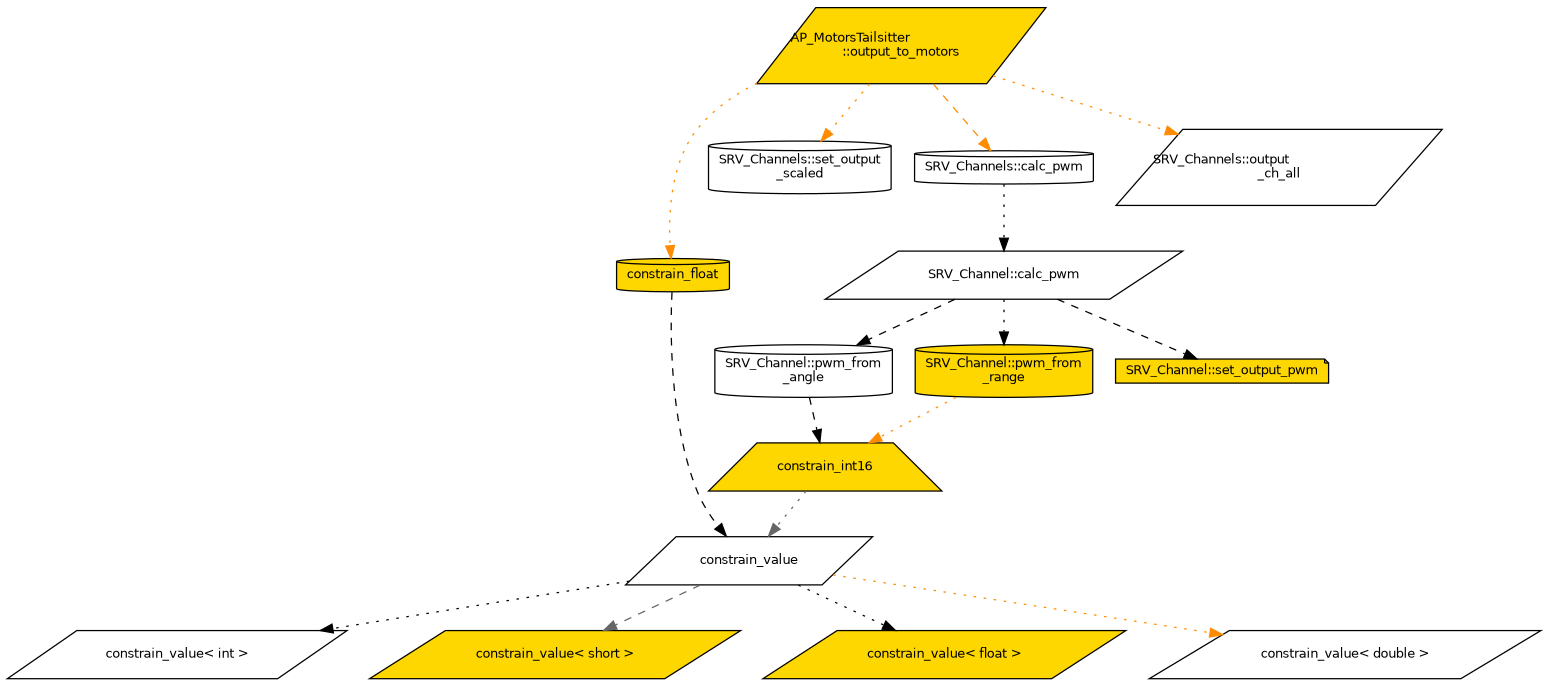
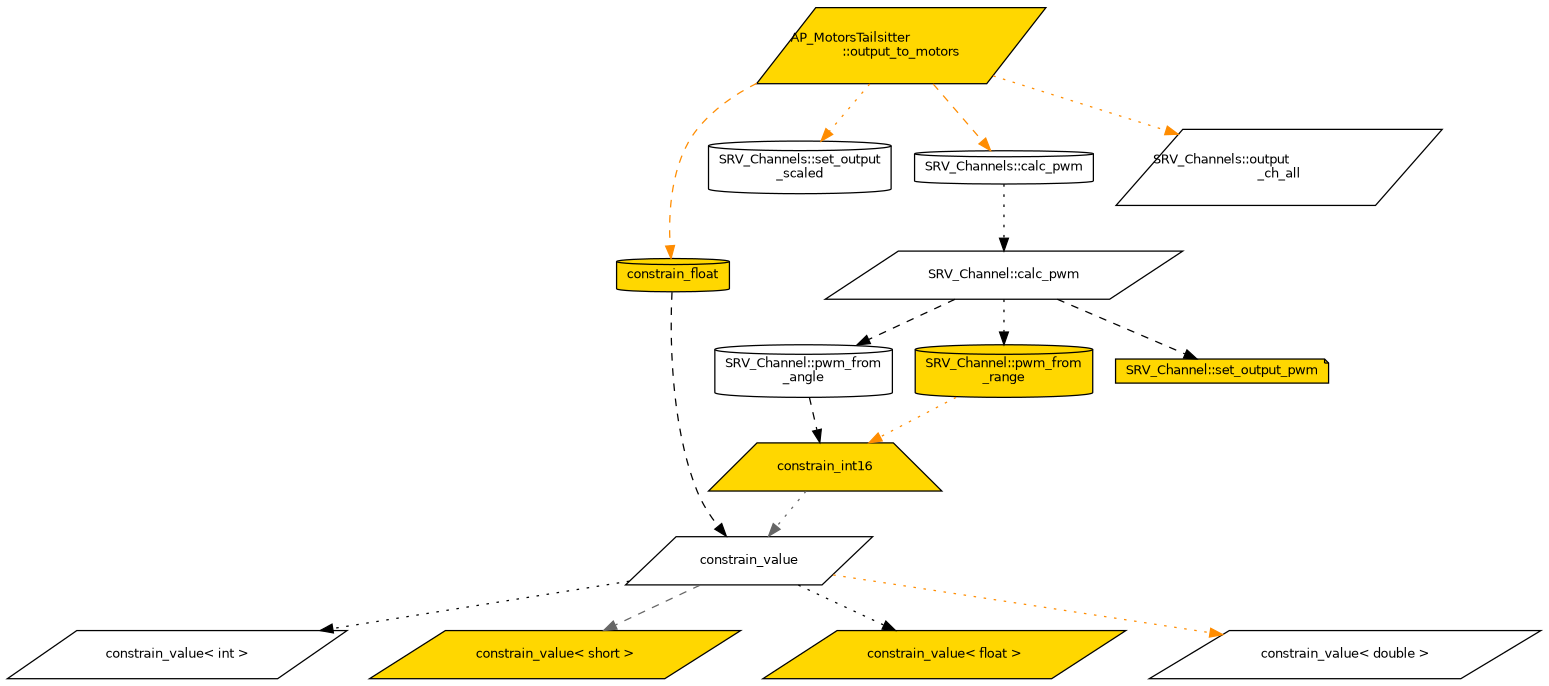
(685, 149) -> (685, 149)
